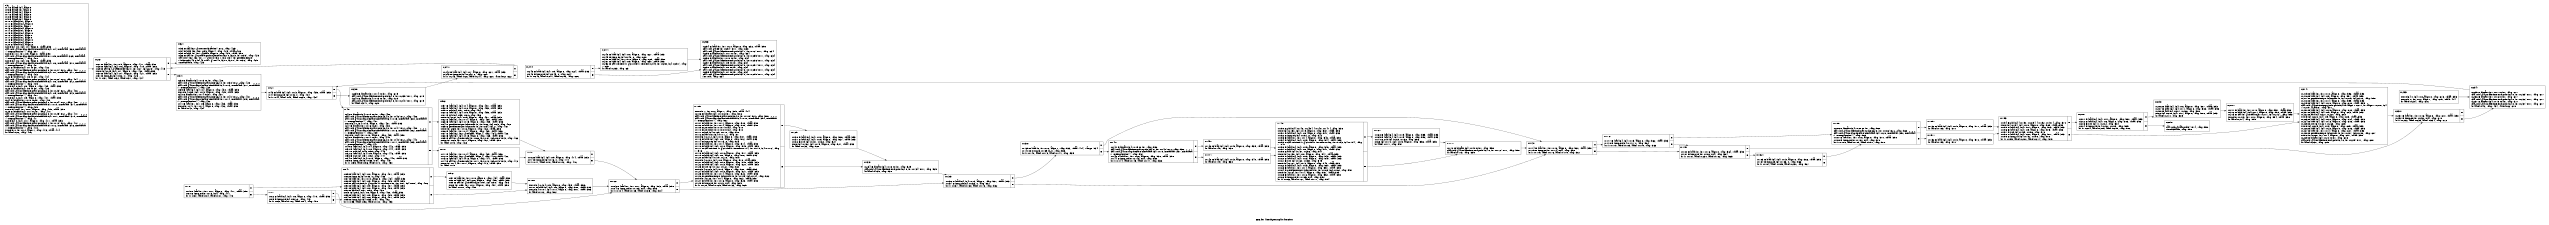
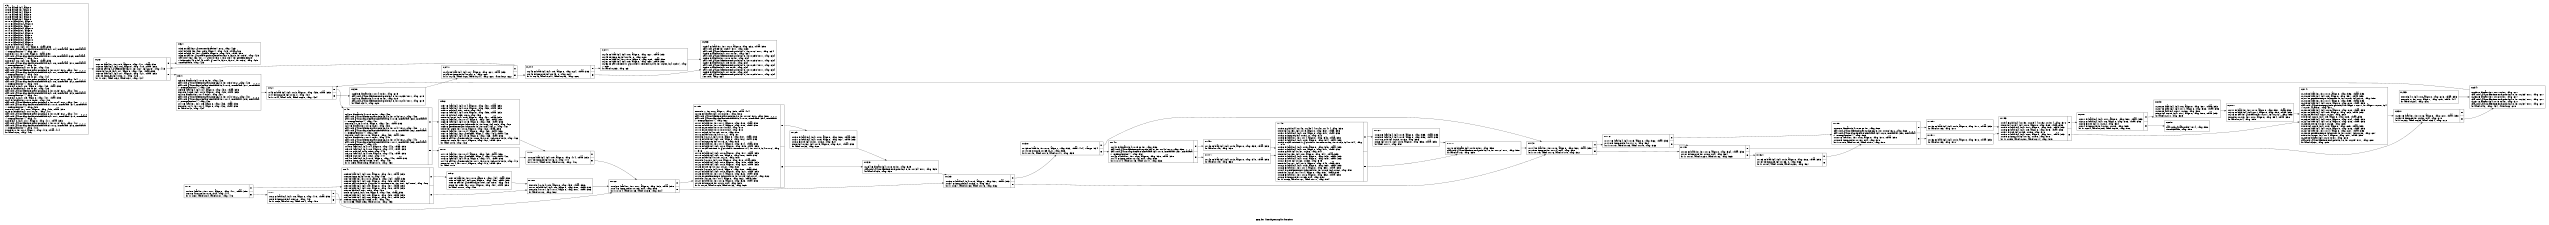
none -> (520, 75)
(208, 194) -> (207, 194)
